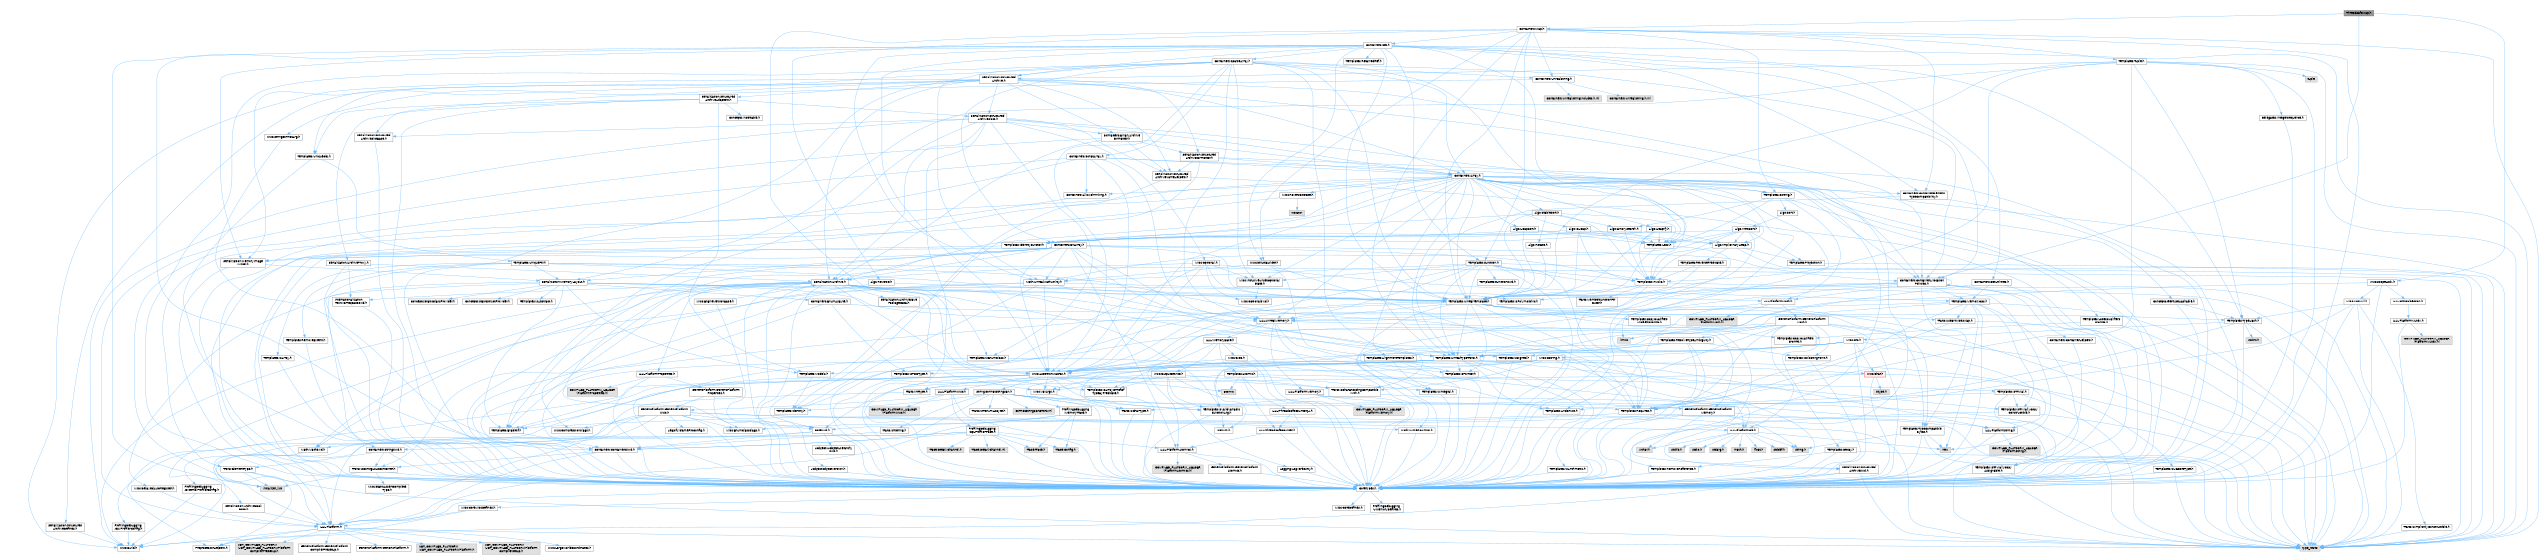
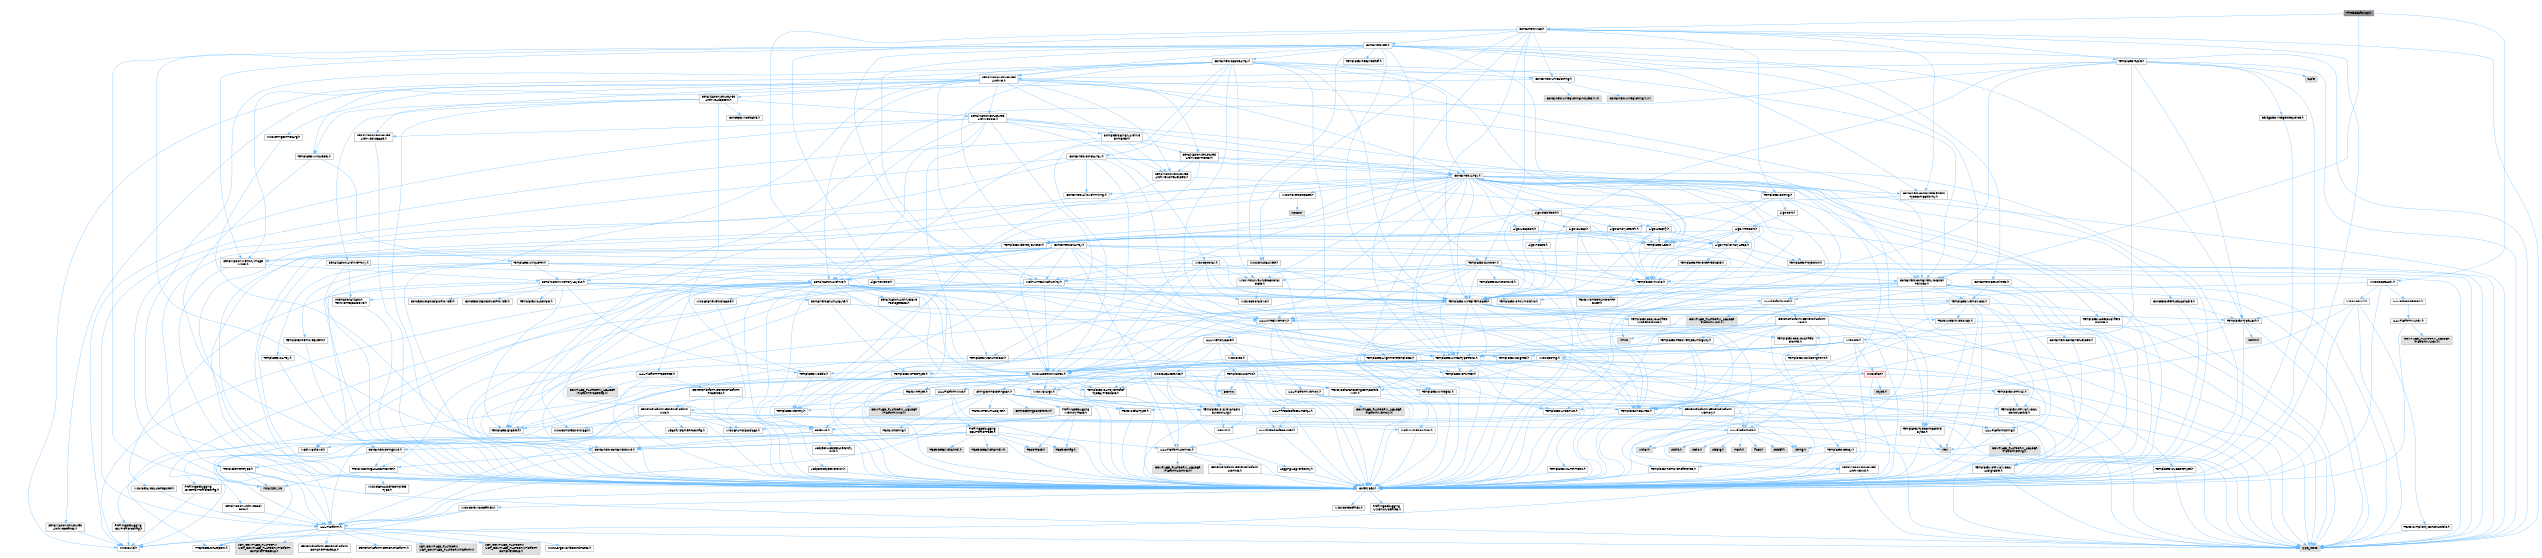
(772, 292) -> (777, 291)
